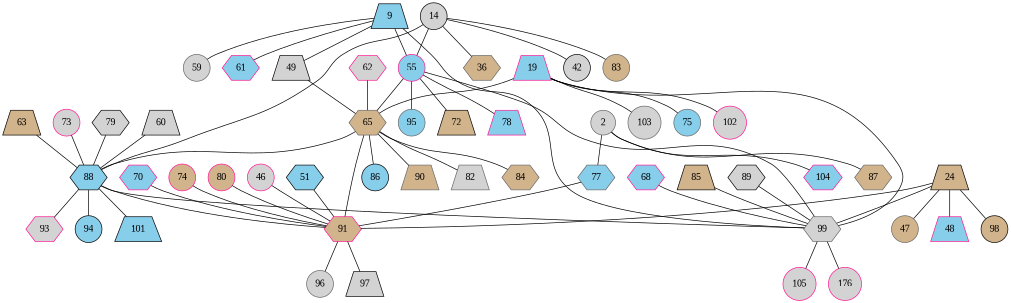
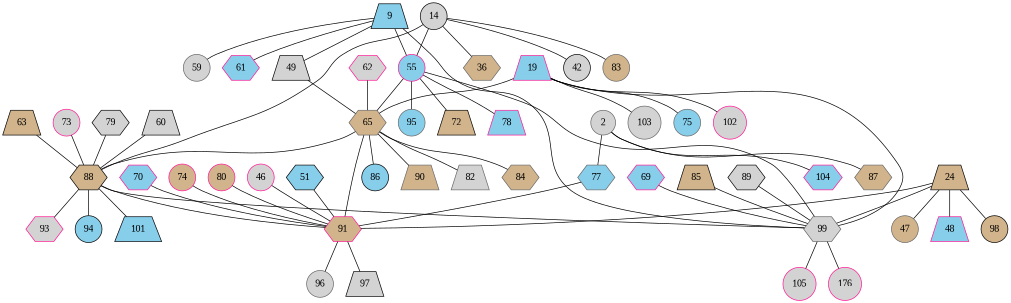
(89, 177) -> (89, 177)
(646, 177) -> (646, 177)
